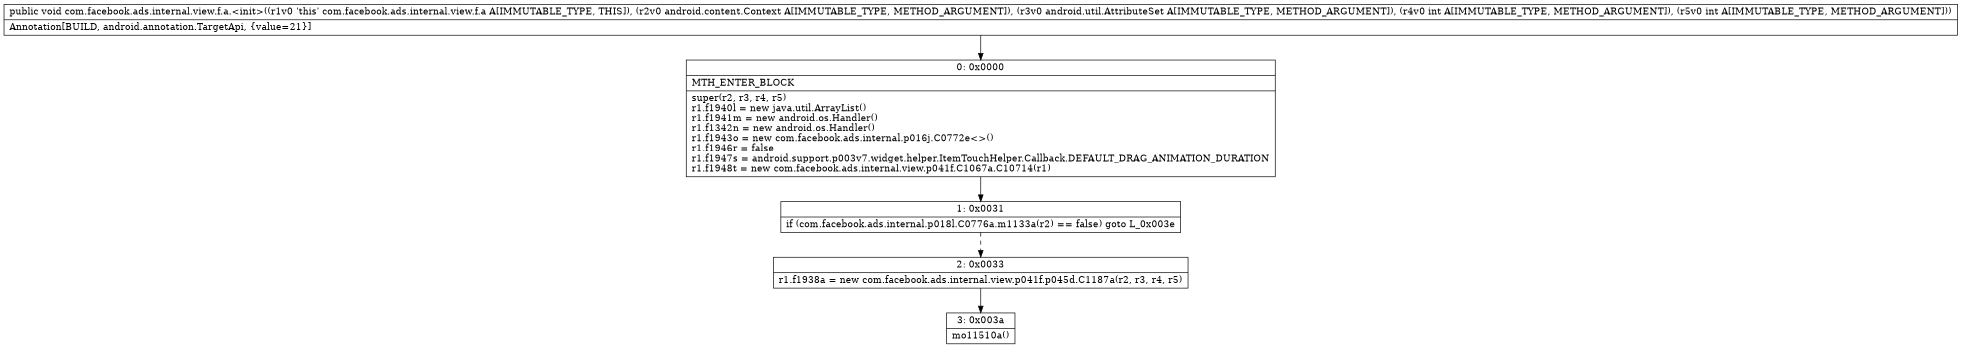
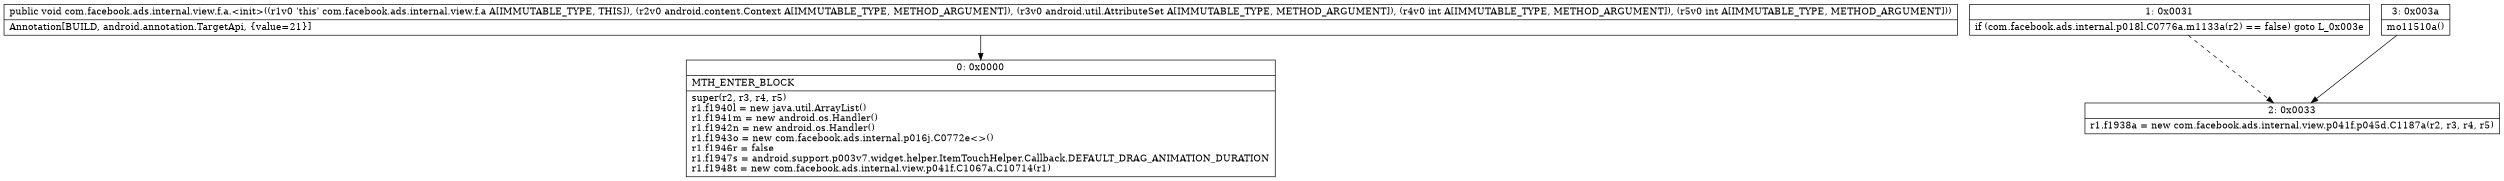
(784, 128) -> (784, 128)
(981, 186) -> none
(981, 297) -> (2357, 67)
